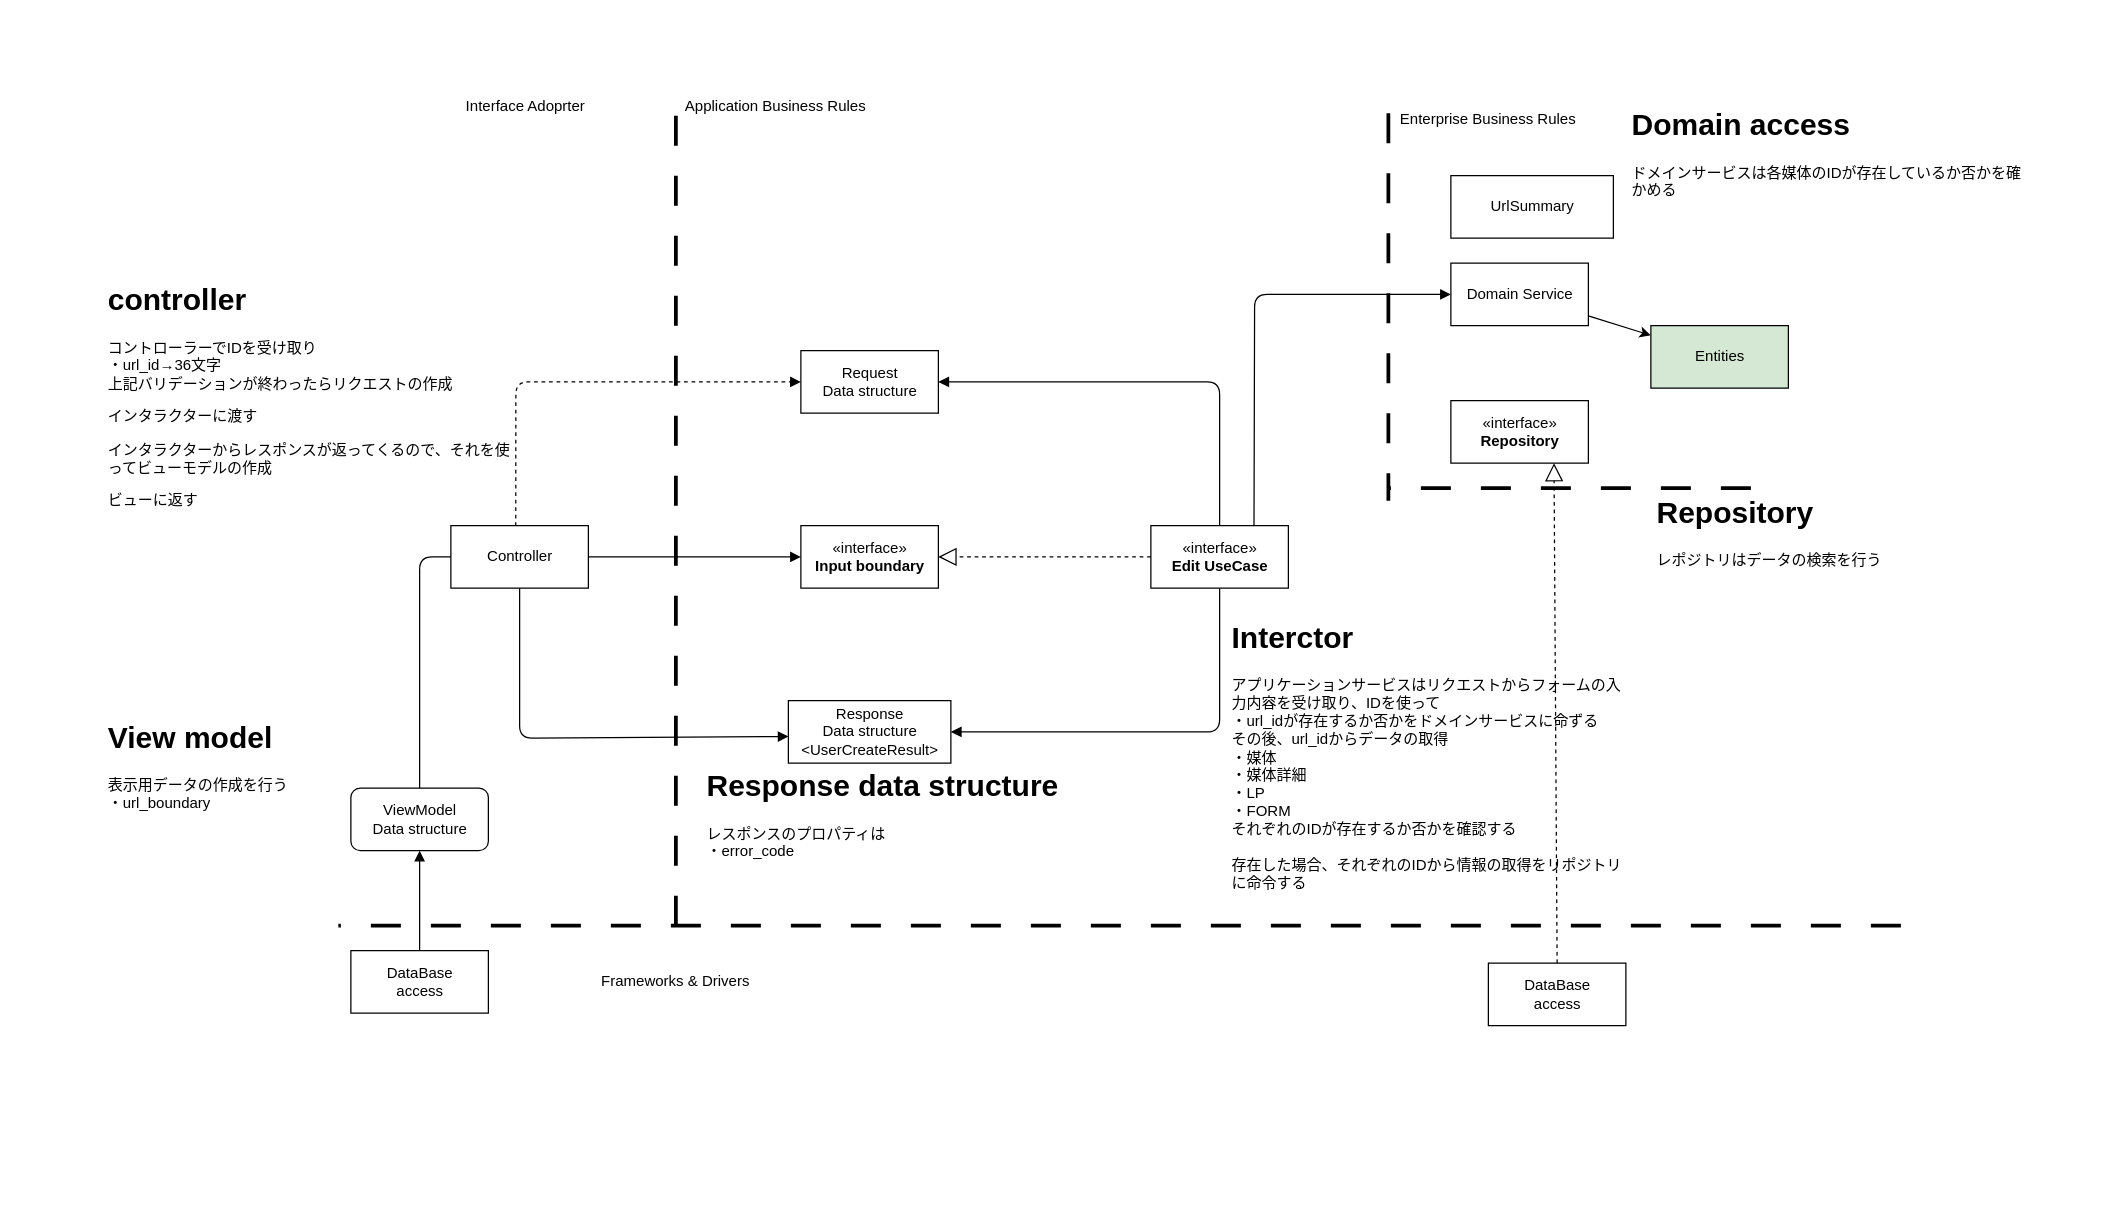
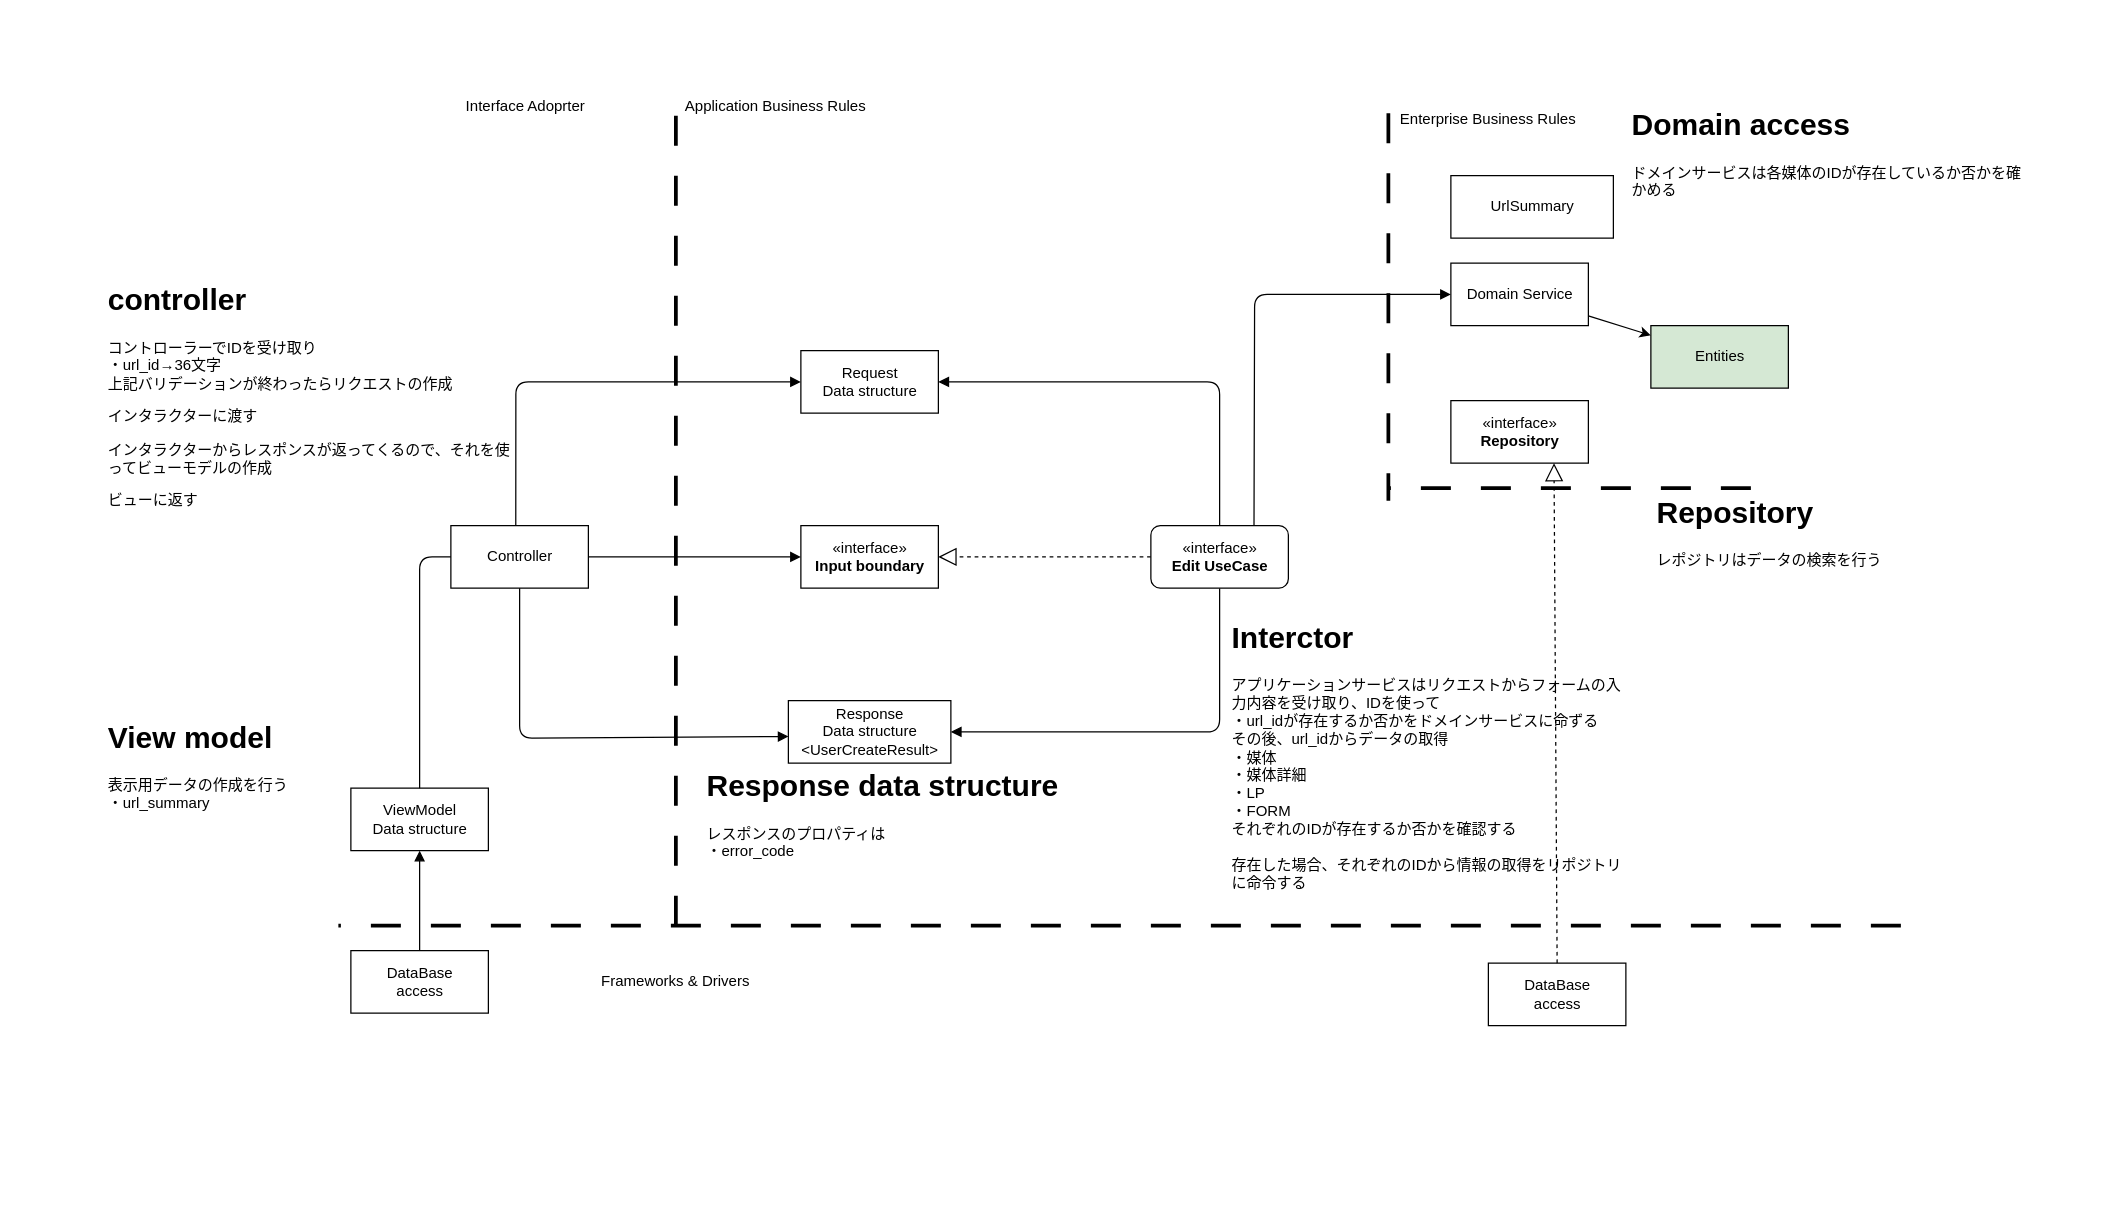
(588, 382) -> (588, 382)
(1219, 557) -> (1219, 557)
(198, 728) -> (198, 728)
(419, 819) -> (419, 819)
